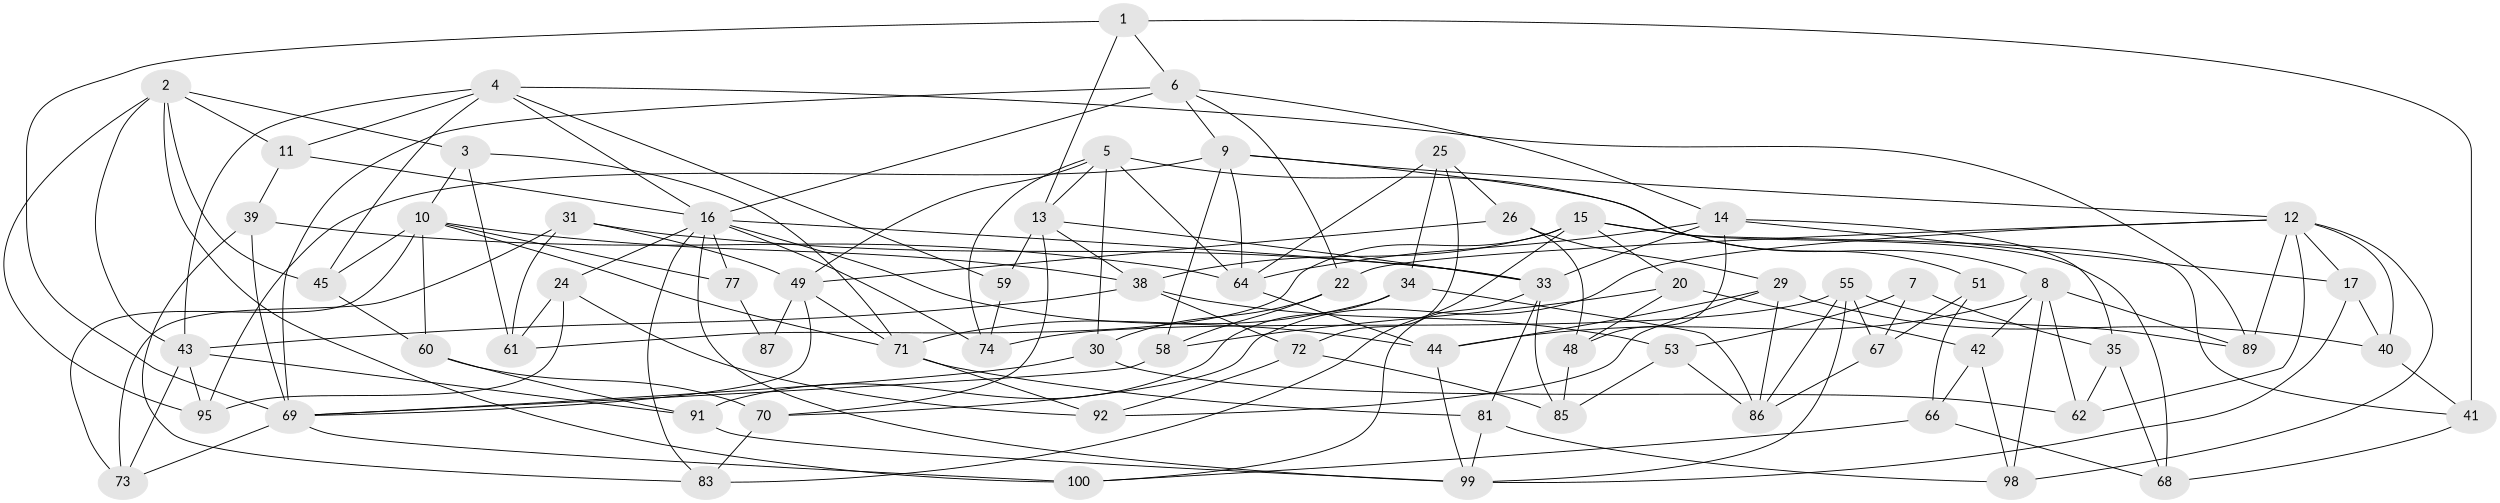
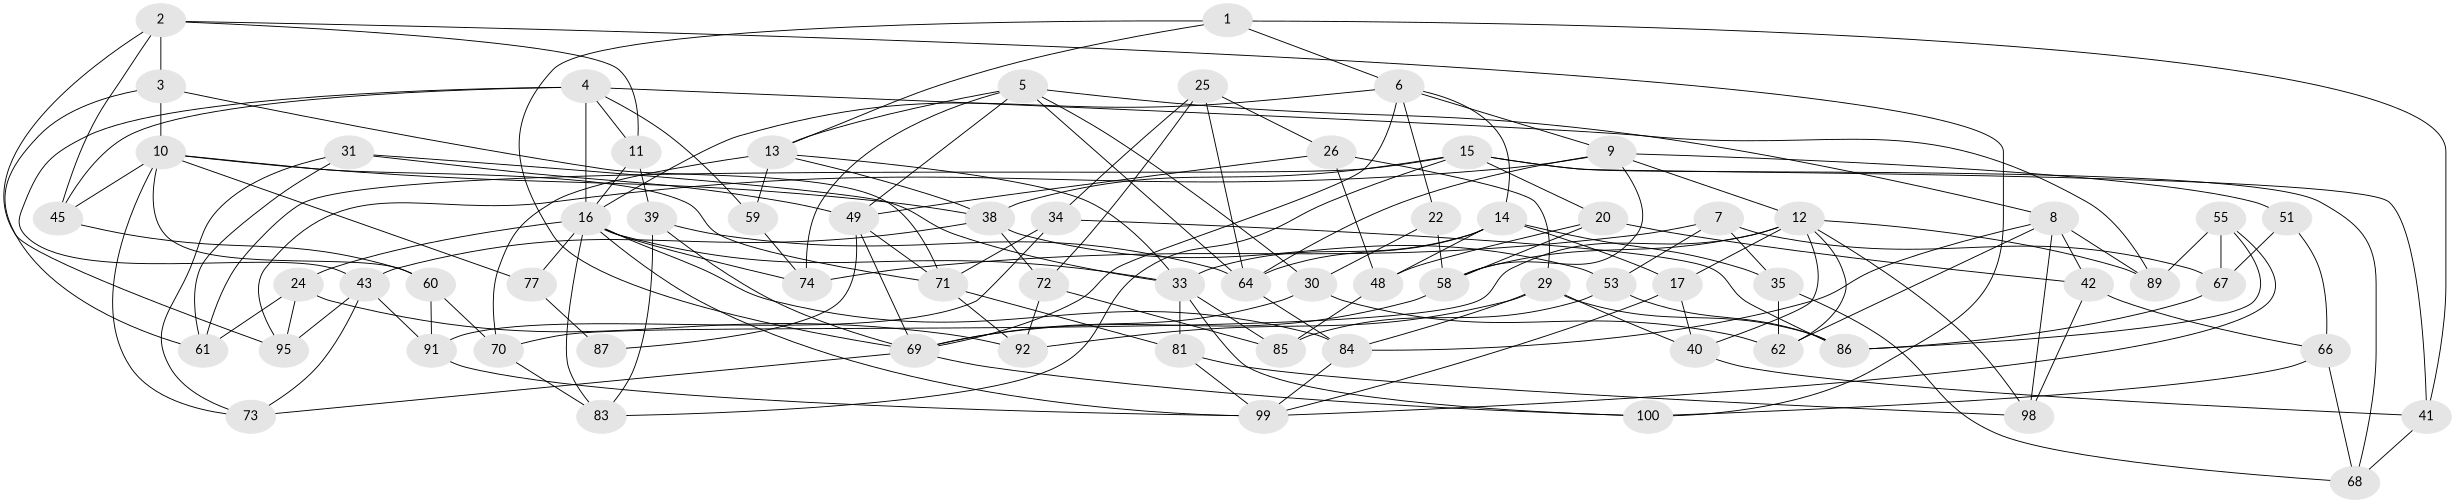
(96, 225) -> none
(1676, 243) -> (1621, 250)
(1440, 325) -> (1090, 256)
(1435, 351) -> (1347, 351)
